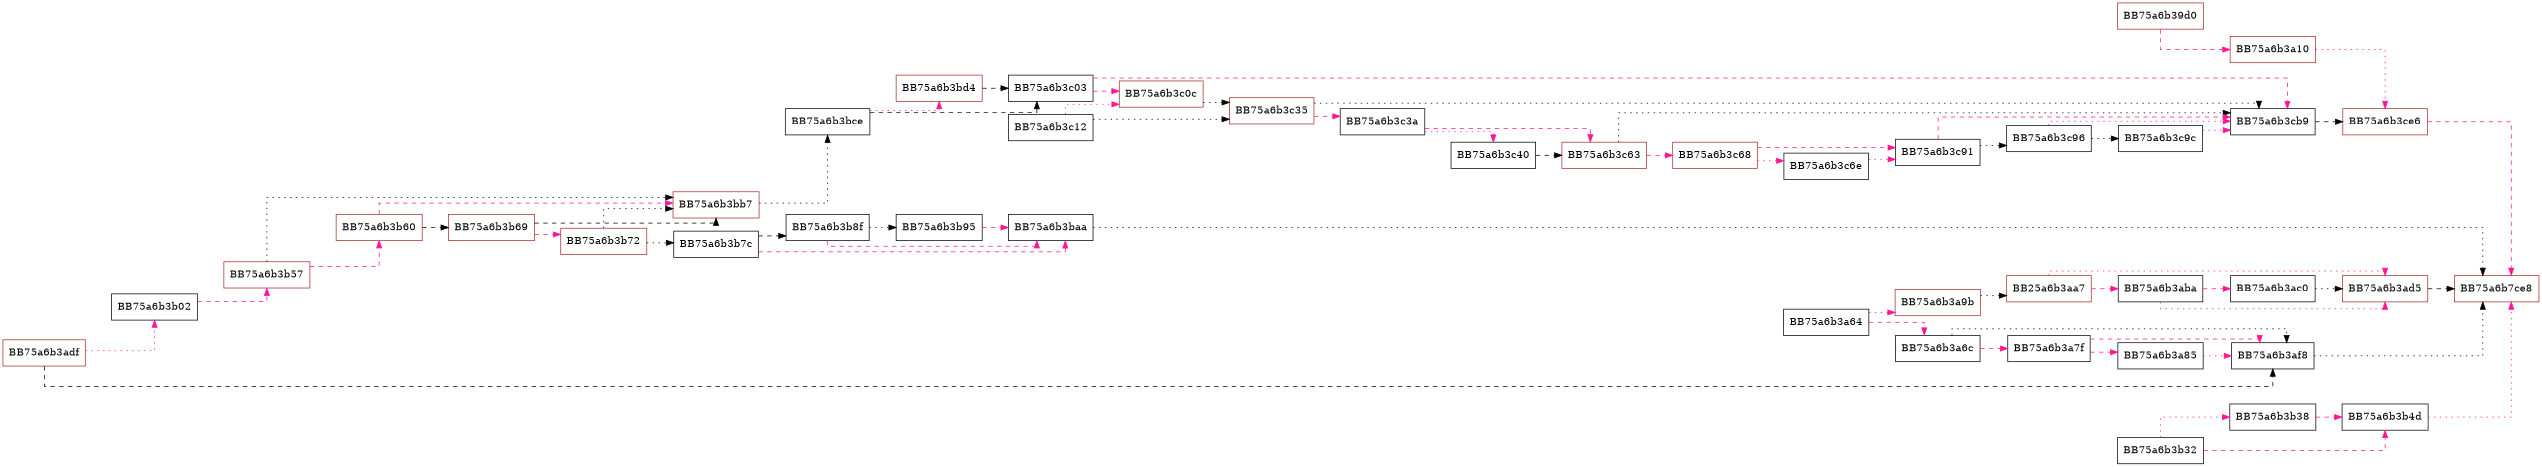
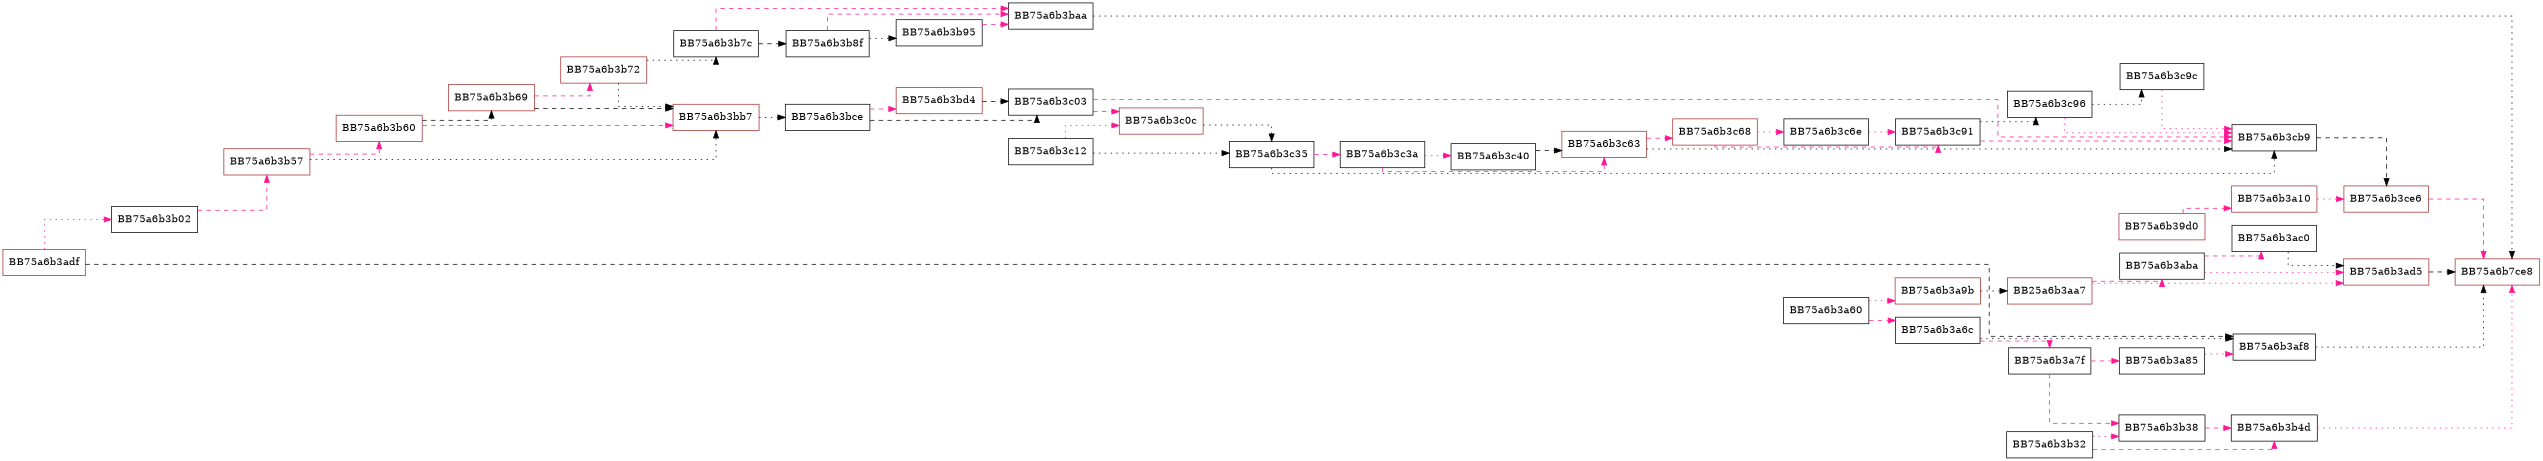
(906, 111) -> (879, 109)
(1272, 111) -> (1272, 155)
(1826, 322) -> (1826, 311)
(2175, 339) -> (2056, 423)
